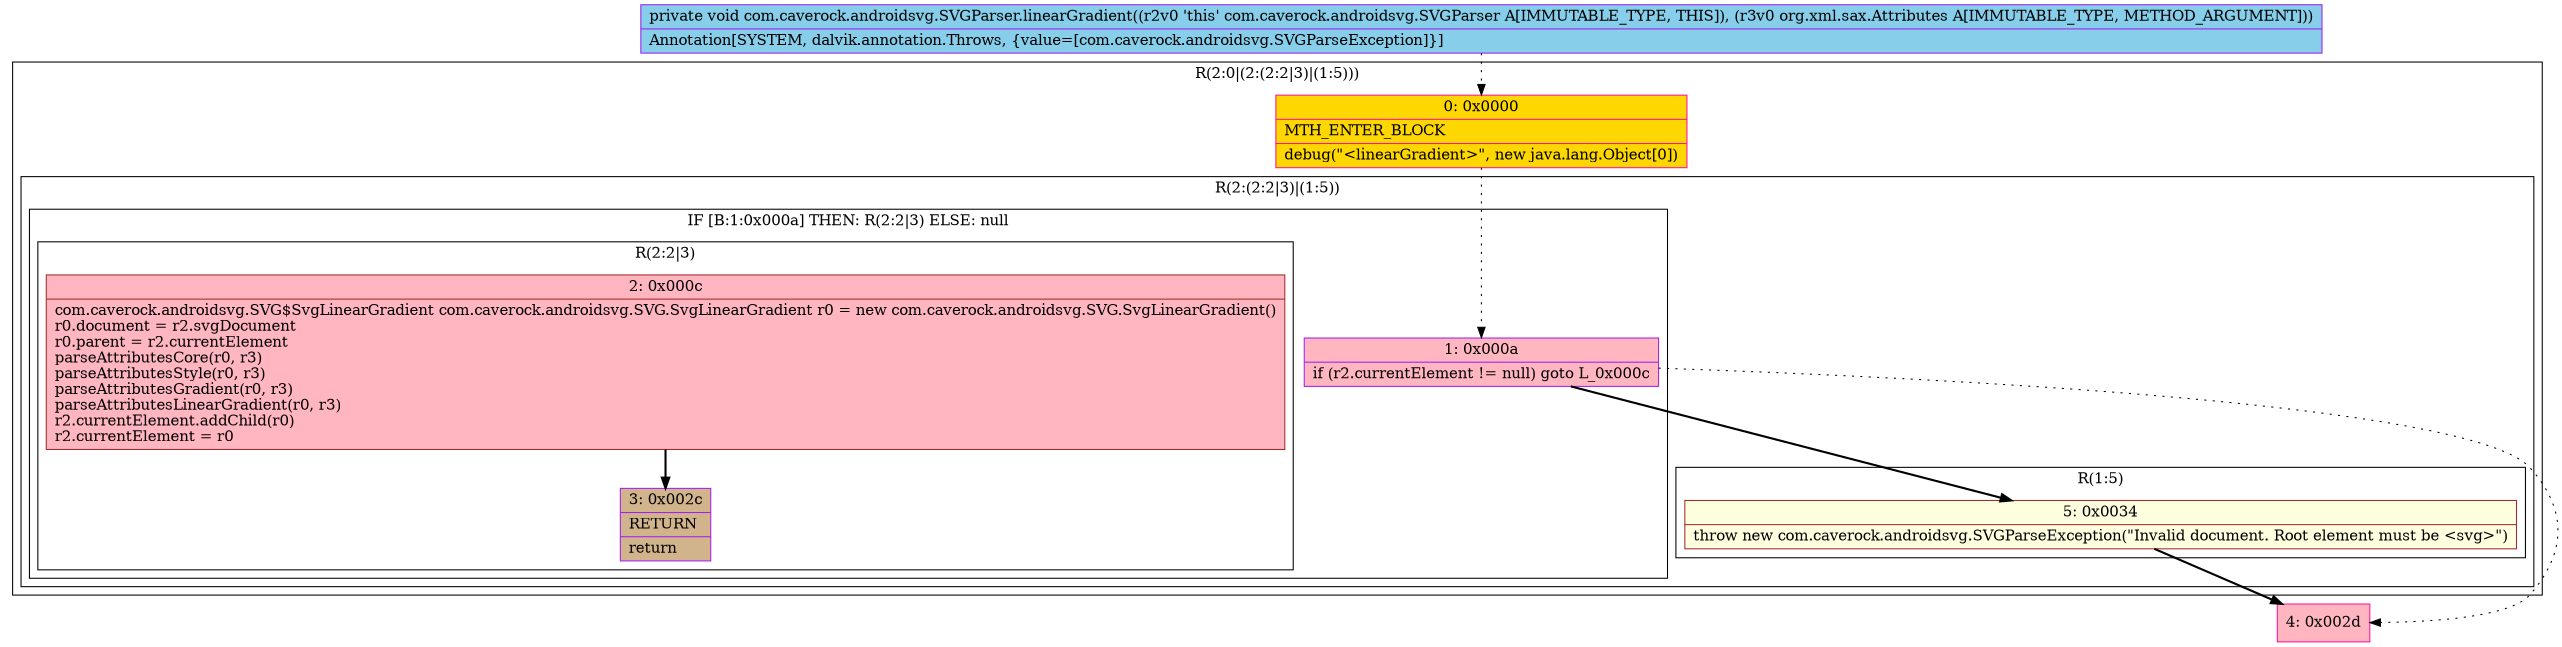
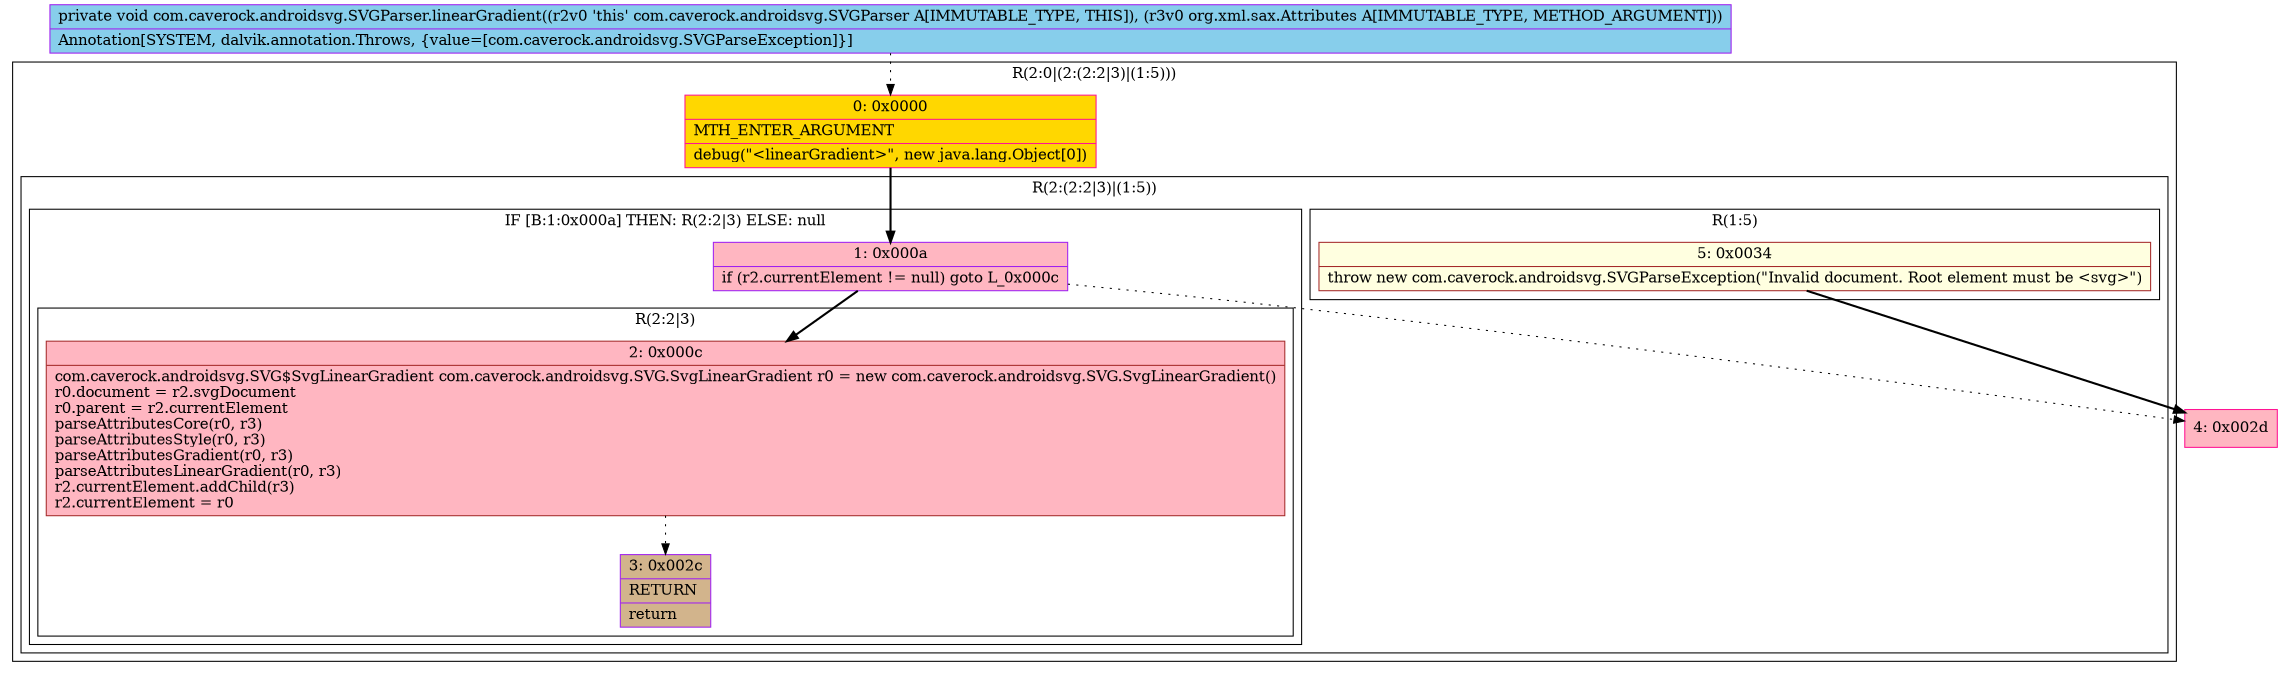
(1365, 131) -> (794, 131)
(1481, 247) -> (891, 200)
(175, 421) -> (175, 487)
(1786, 442) -> (824, 315)
(666, 463) -> (666, 530)
